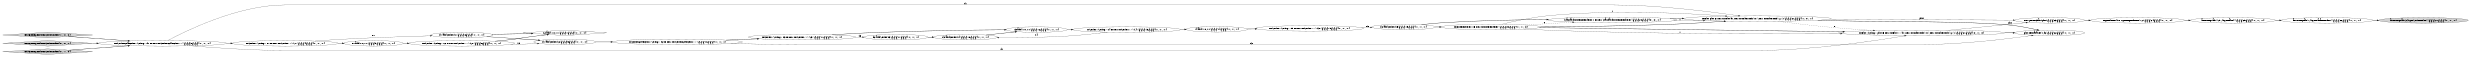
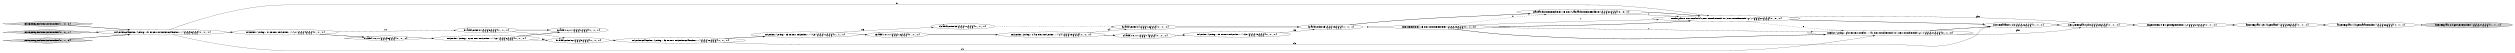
(2375, 20) -> (2419, 25)
none -> (2055, 25)
(1438, 27) -> (1365, 27)
(1491, 27) -> (1439, 27)
(565, 33) -> (579, 30)
(1001, 33) -> (1237, 27)
(930, 37) -> (1053, 27)
(513, 38) -> (534, 34)
(374, 43) -> (386, 38)
